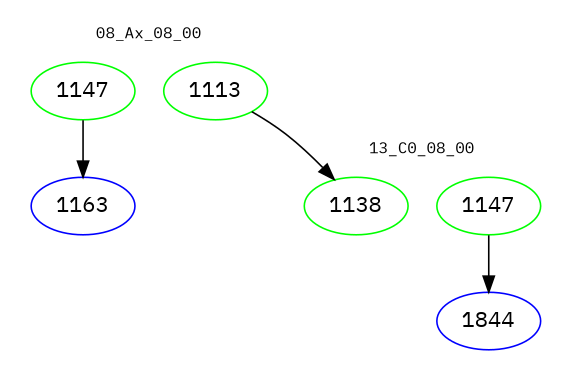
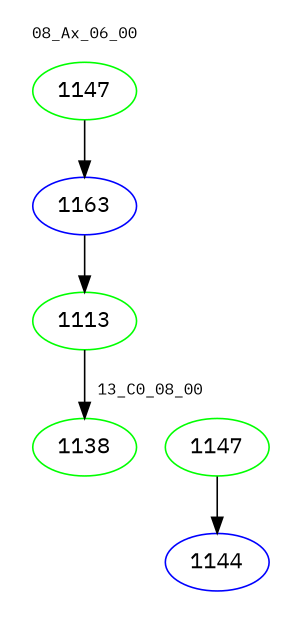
(149, 34) -> (85, 34)
none -> (85, 256)
(489, 321) -> (217, 562)
